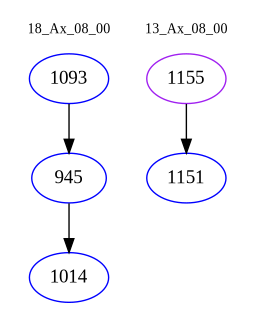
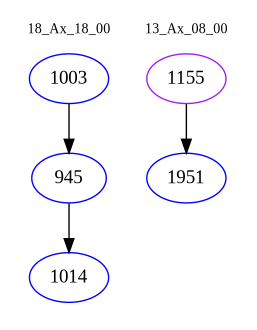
(70, 30) -> (70, 30)
(69, 79) -> (69, 79)
(186, 178) -> (186, 178)
